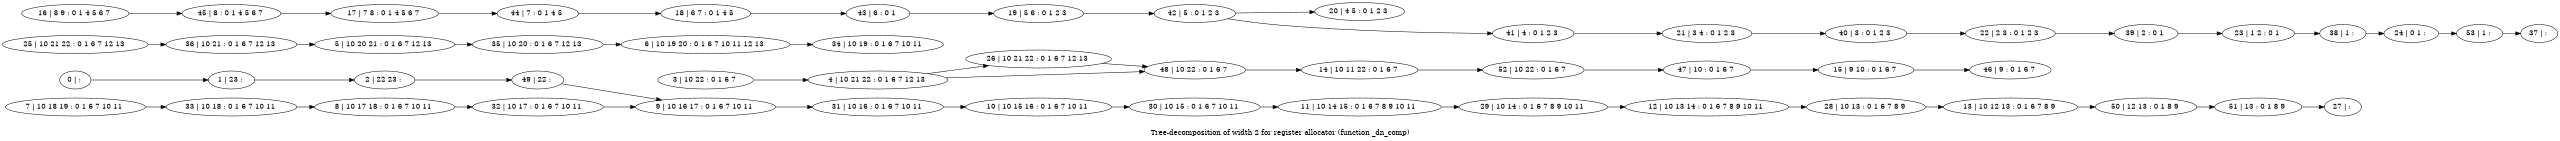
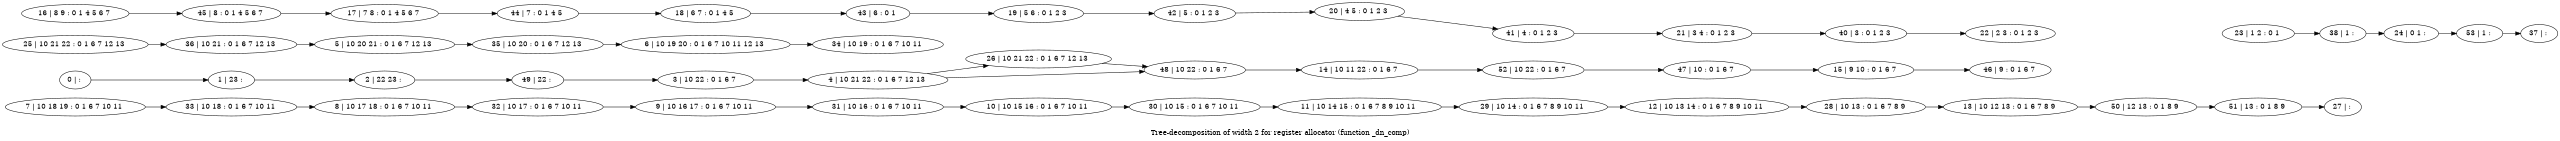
(1357, 30) -> (1445, 22)
(2146, 34) -> none
(609, 92) -> (608, 80)
